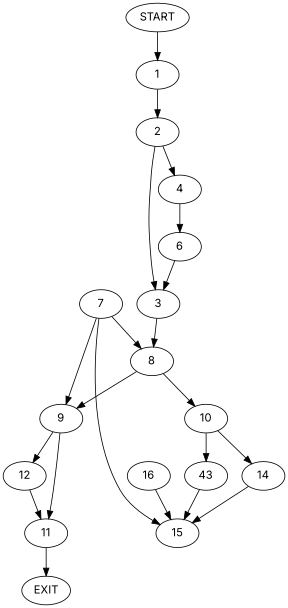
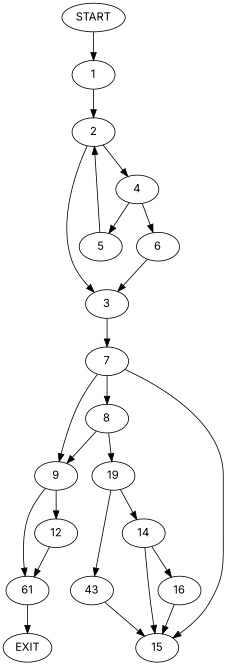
none -> (101, 247)
(156, 329) -> (107, 329)
(206, 419) -> (113, 476)
(46, 533) -> (27, 591)
none -> (159, 558)
